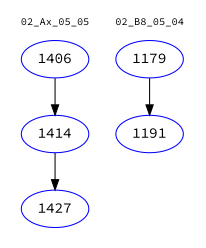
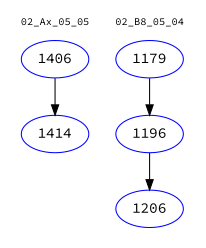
(150, 134) -> (150, 134)
(55, 209) -> none
none -> (150, 209)
